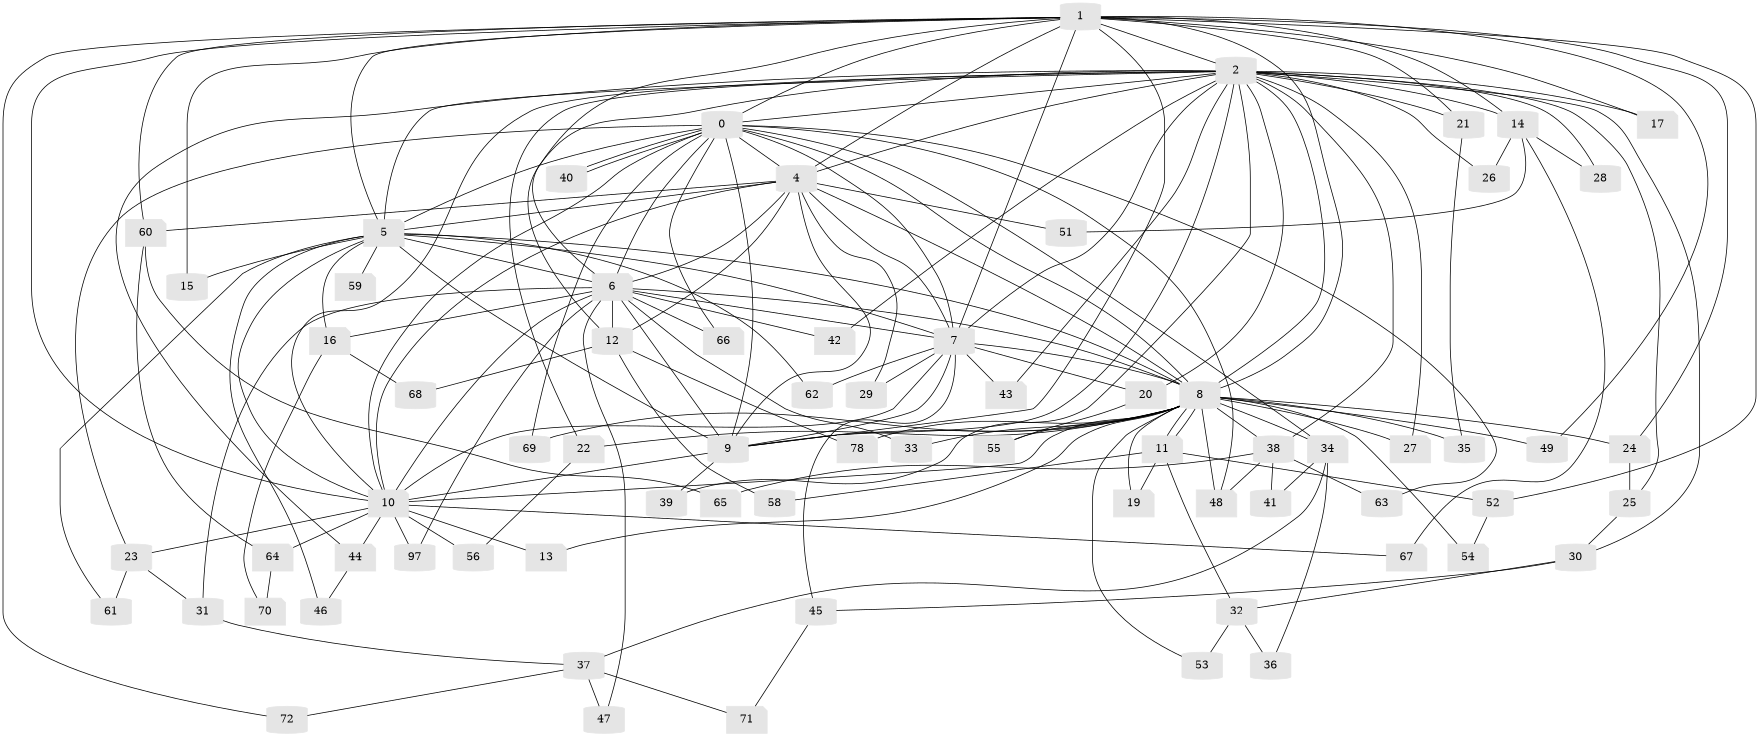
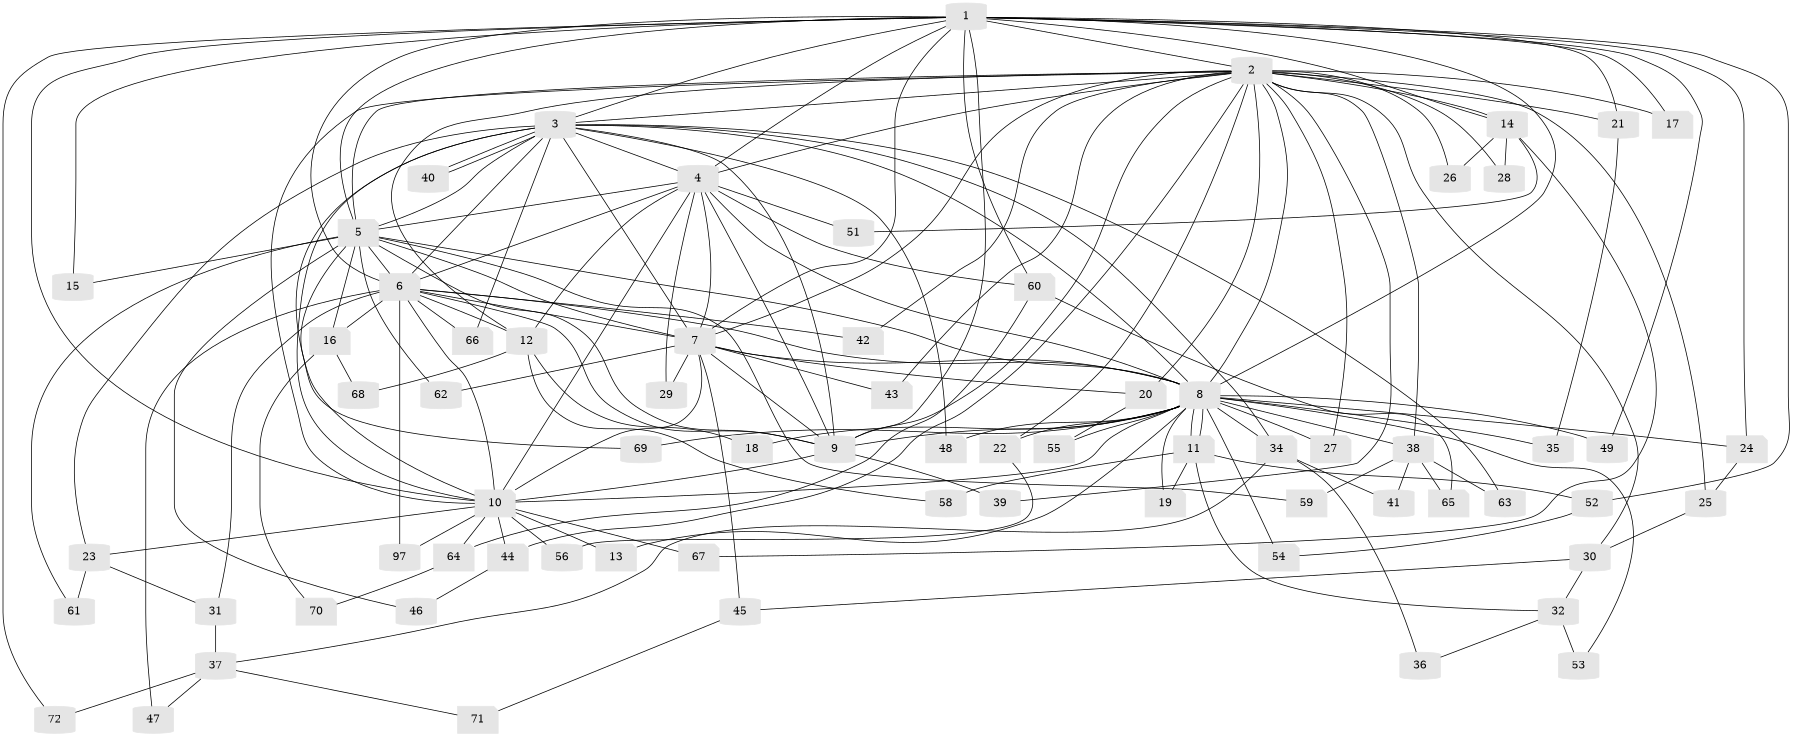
(722, 125) -> (555, 125)
(857, 449) -> (752, 449)
(911, 449) -> none
(1245, 476) -> (1354, 480)
